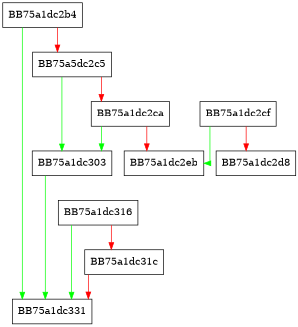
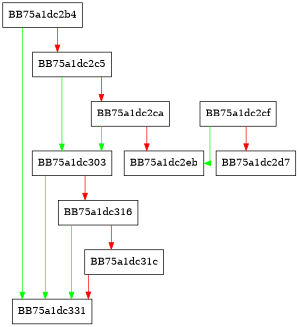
(72, 64) -> (72, 64)
(256, 163) -> (256, 163)
none -> (85, 184)
